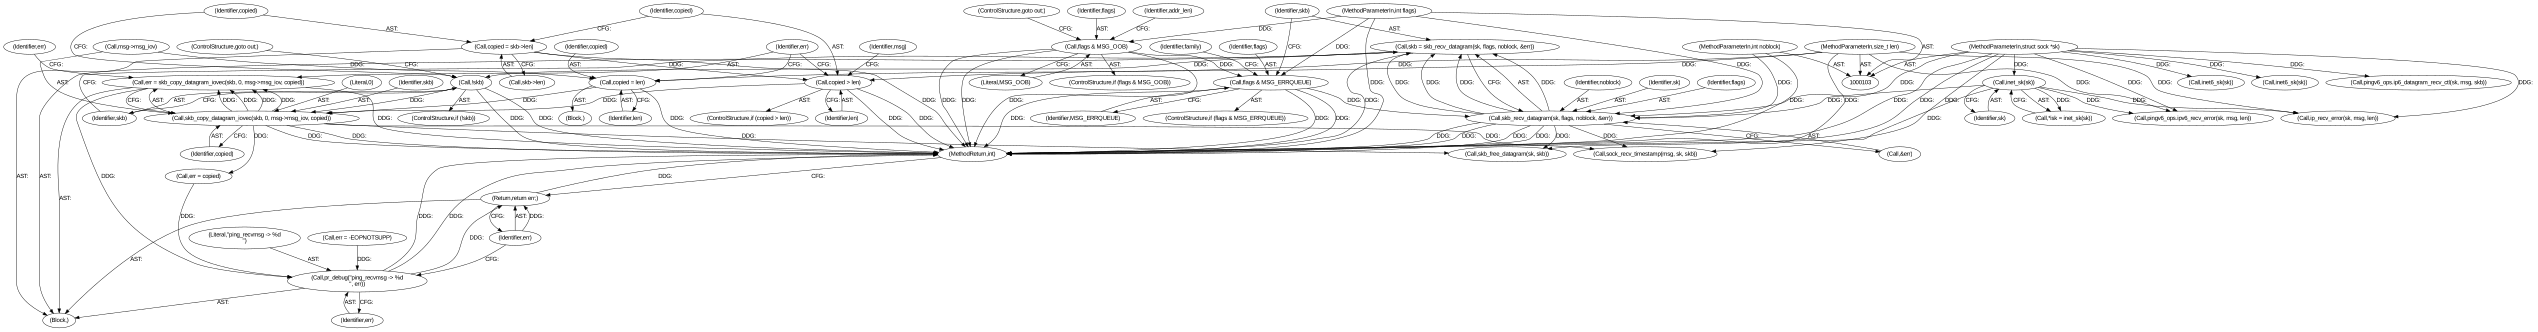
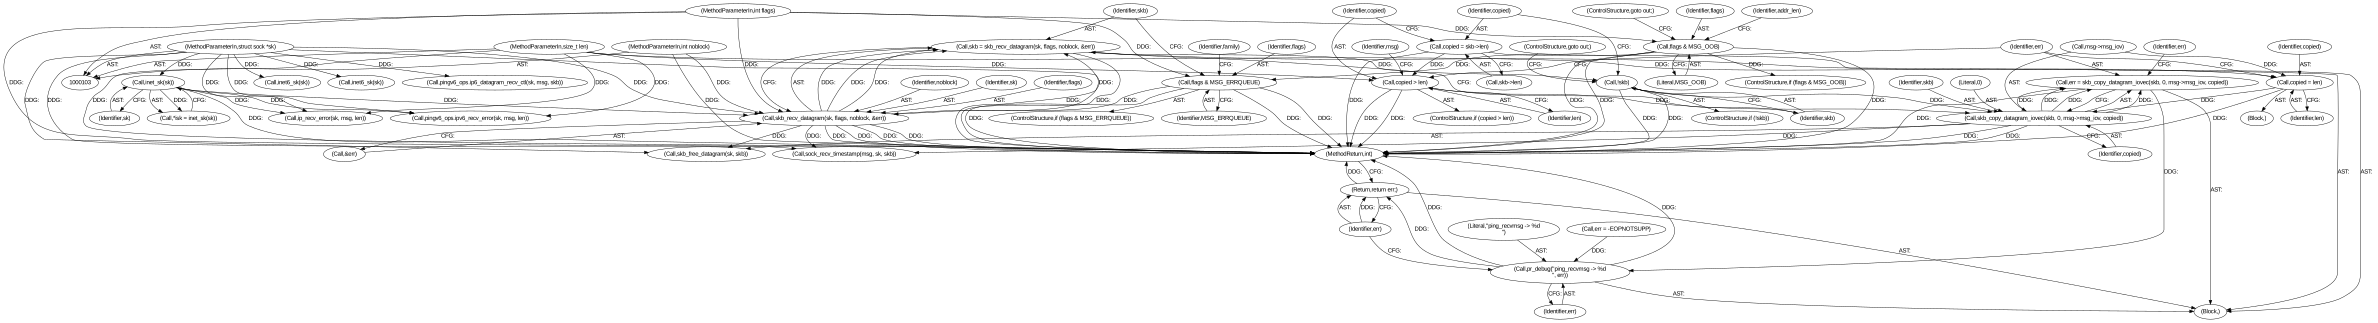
(1116, 65) -> (1757, 65)
(750, 136) -> (1438, 136)
(199, 176) -> none
